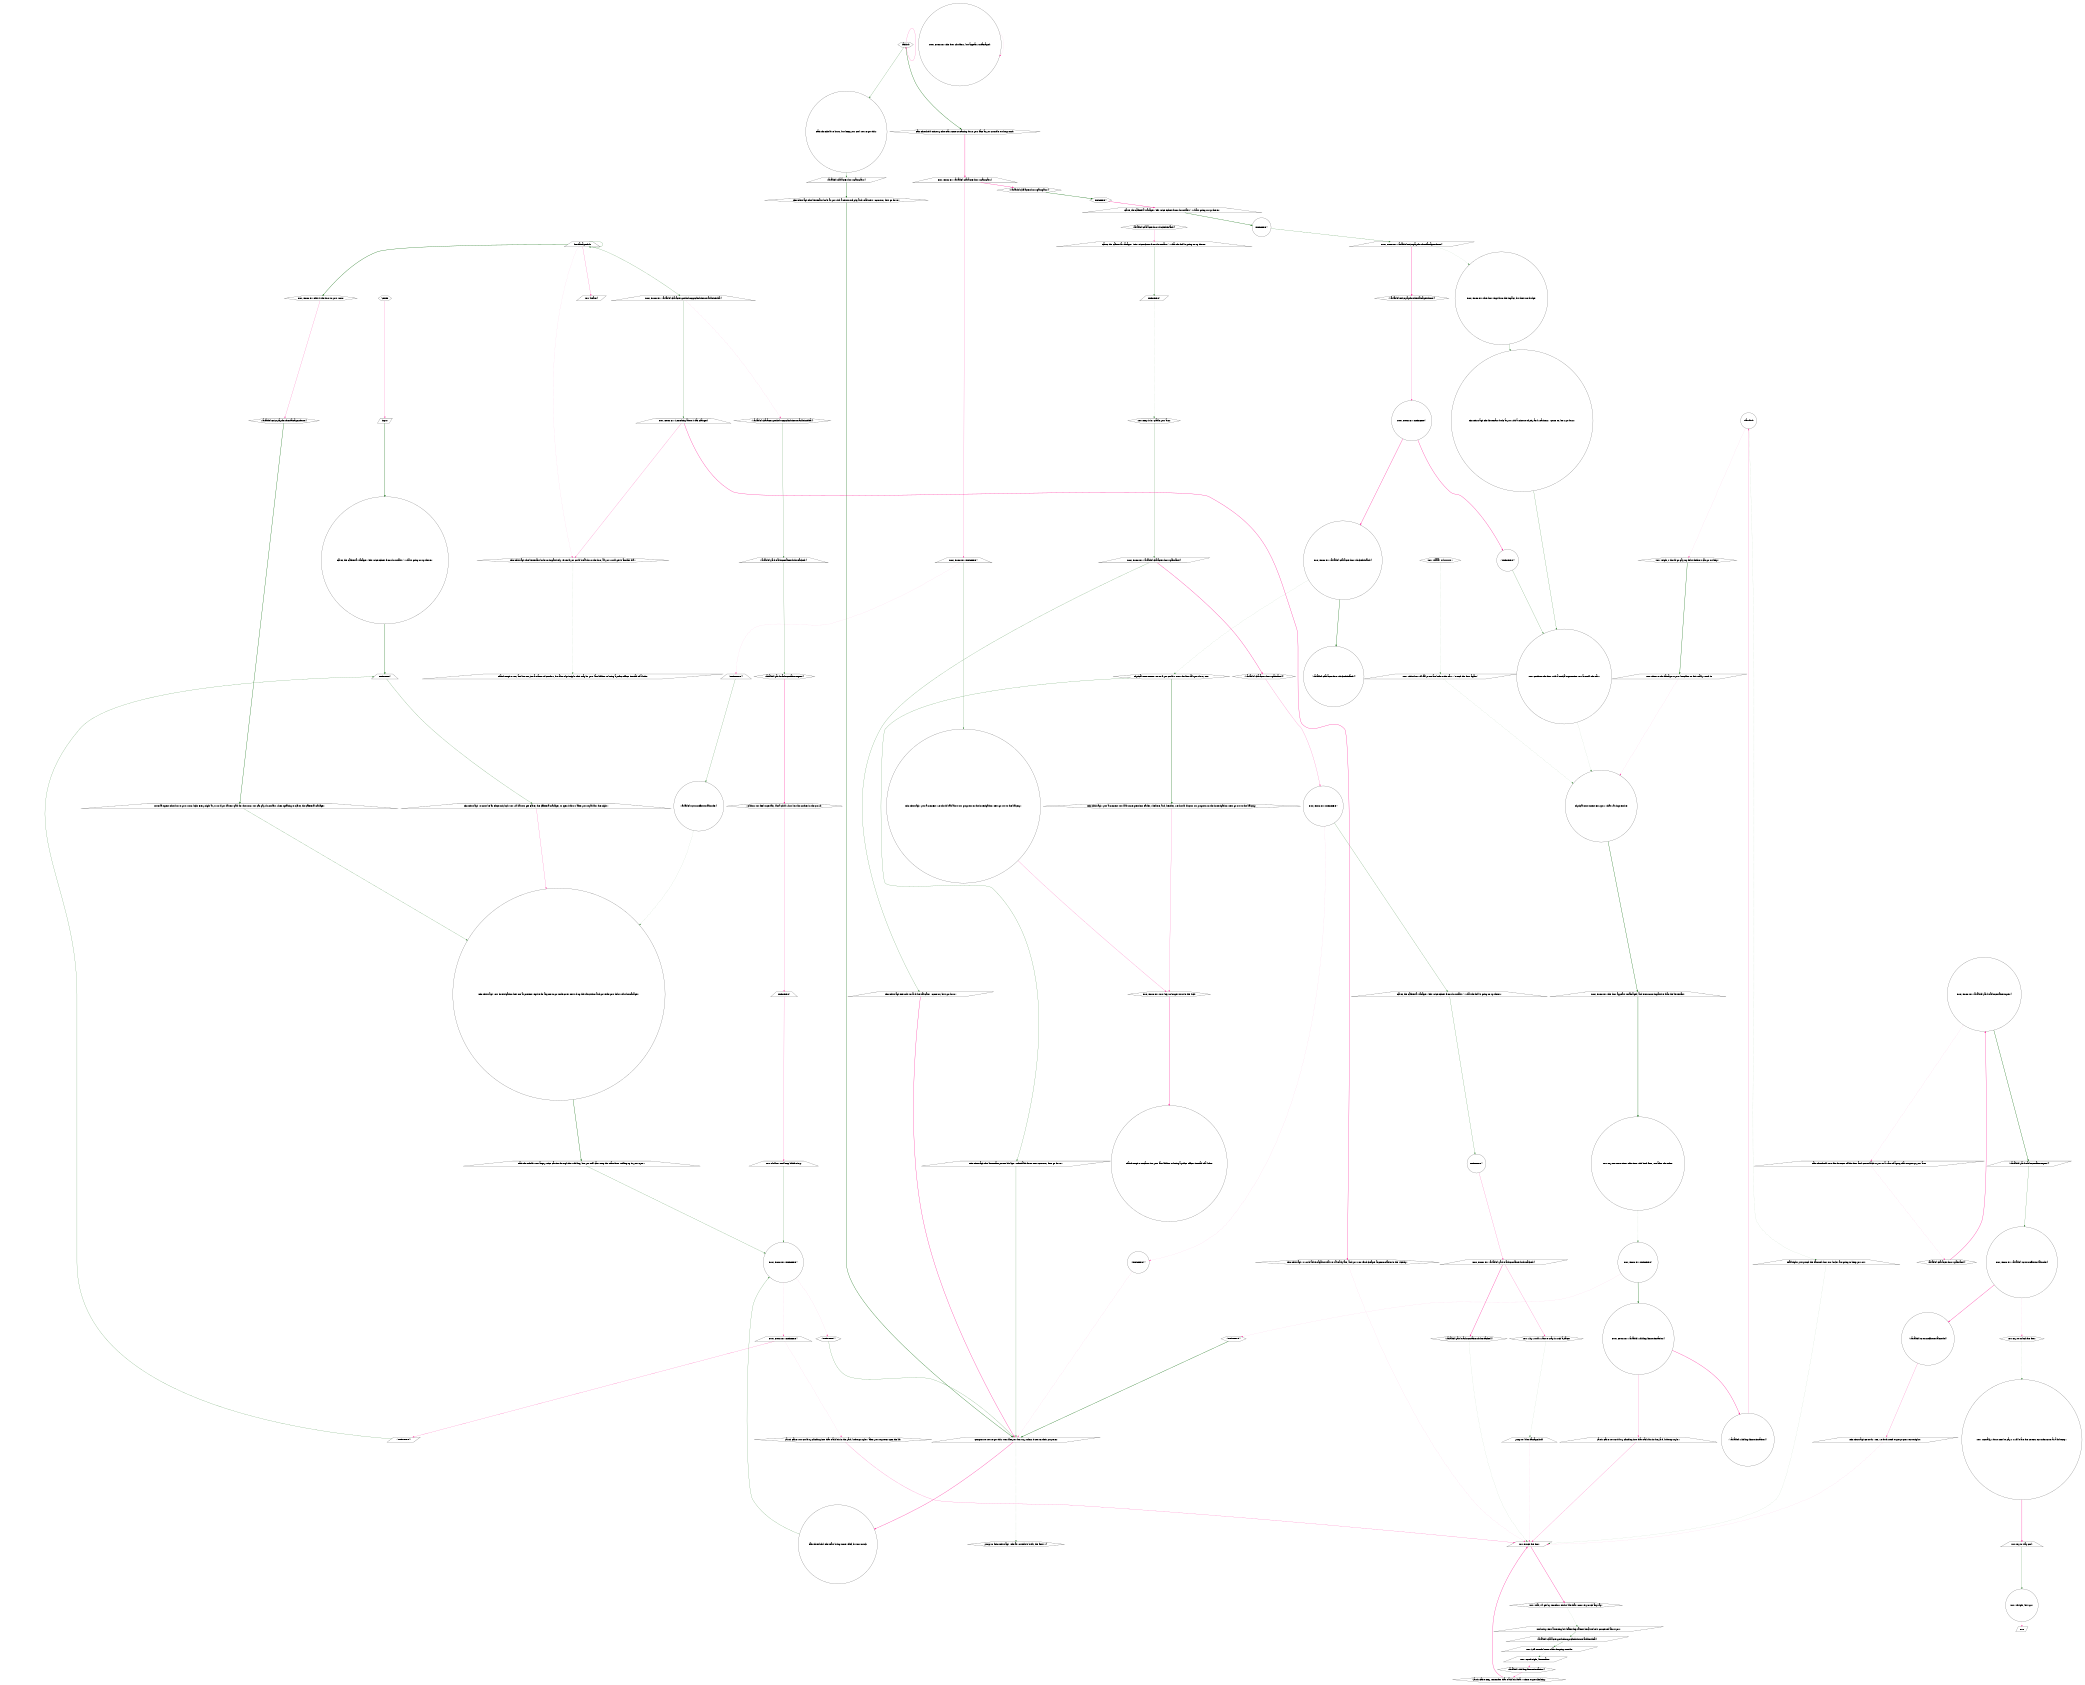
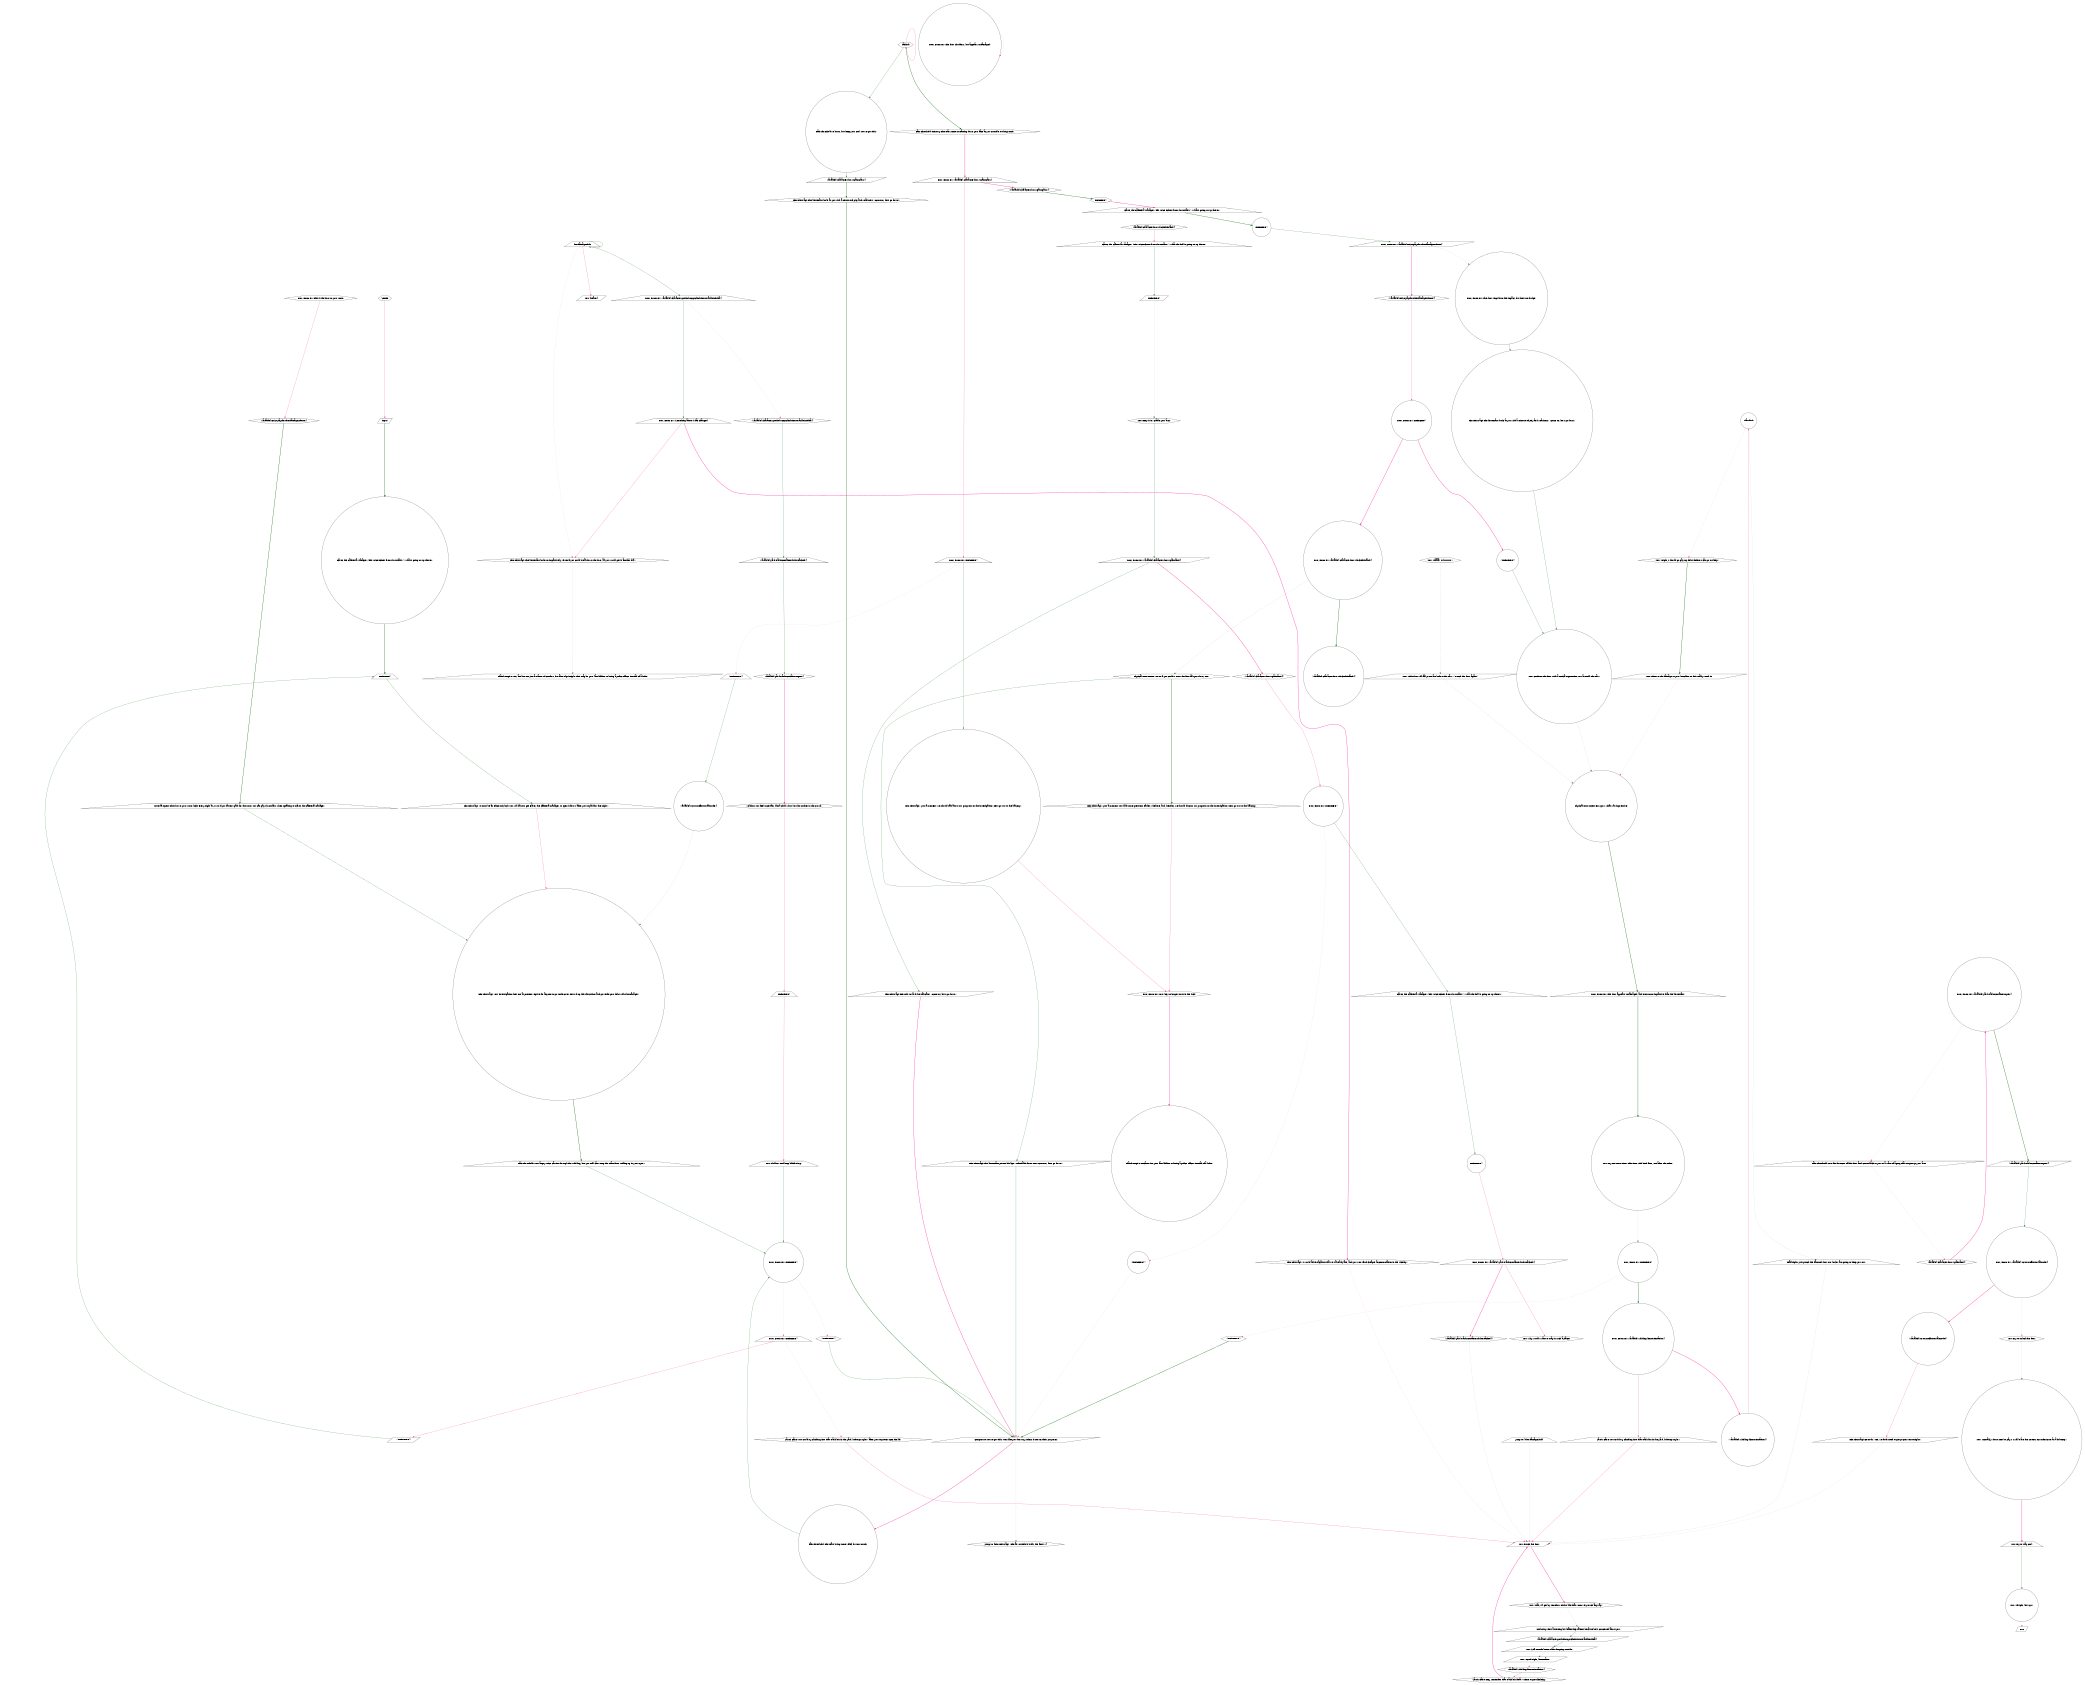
(438, 246) -> none
(1538, 1388) -> none
